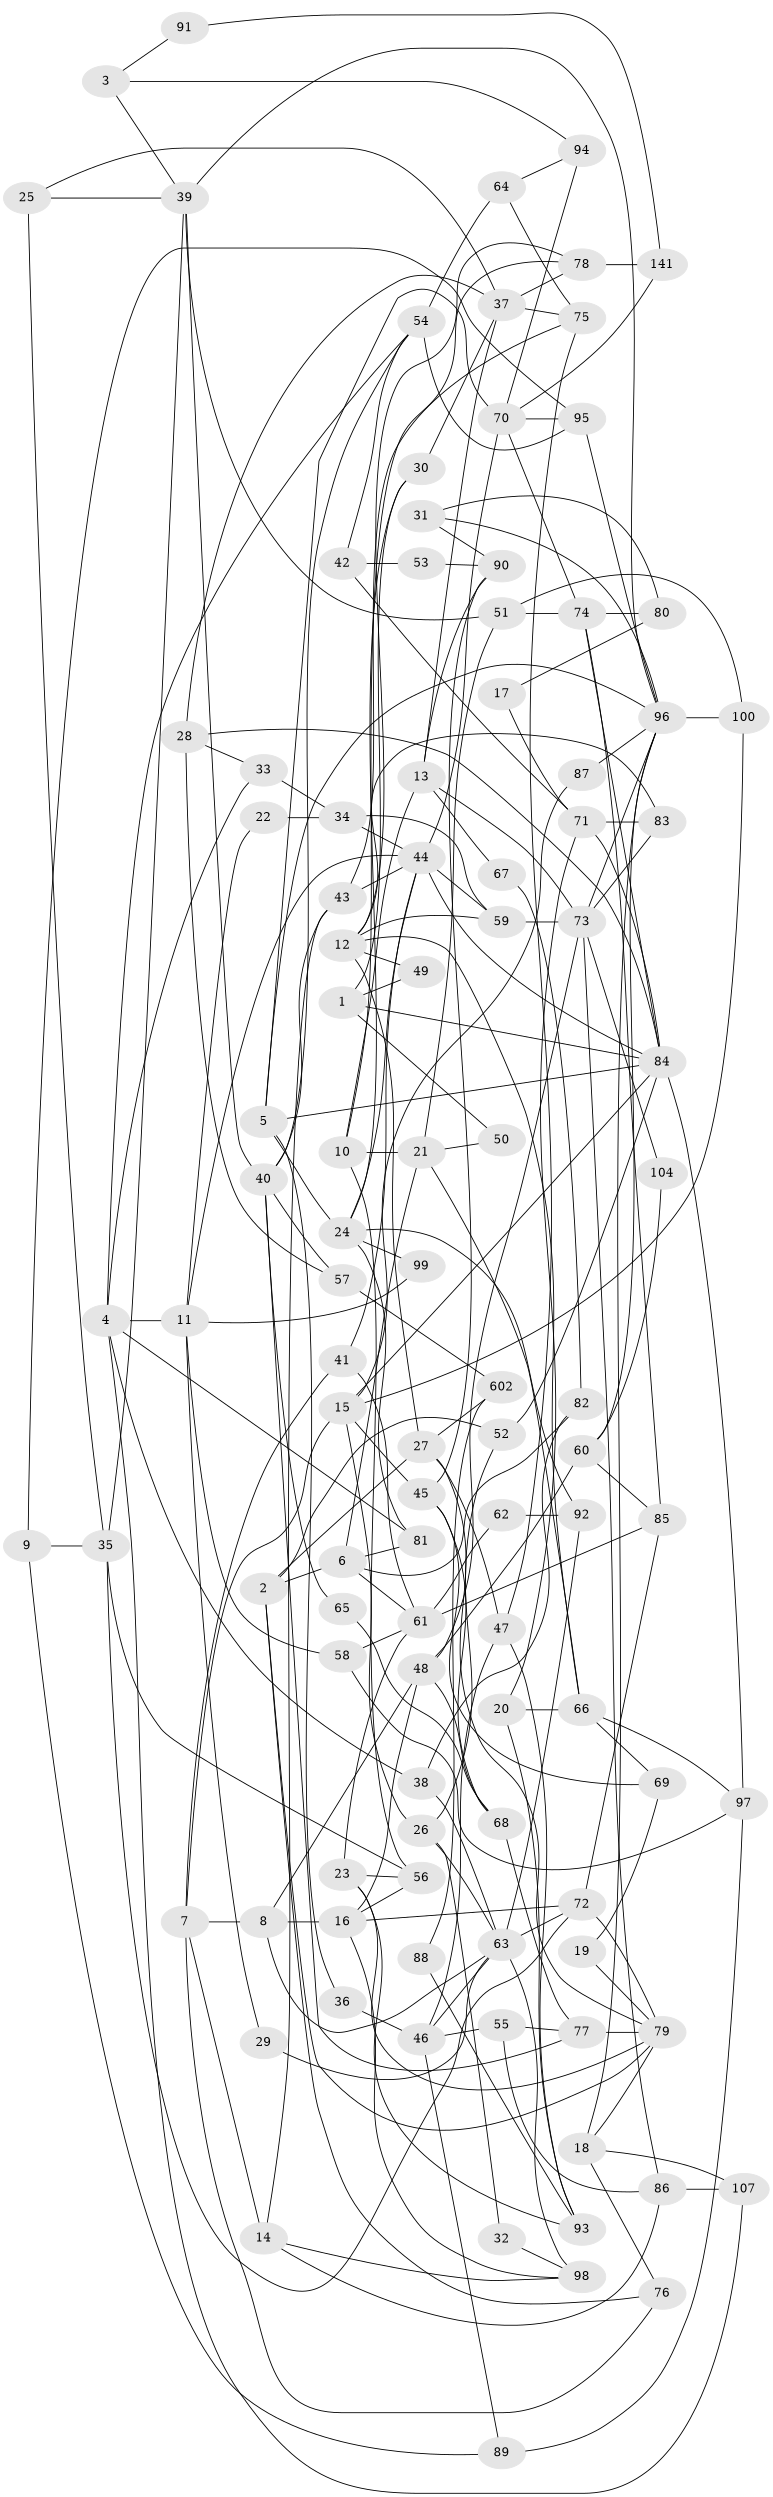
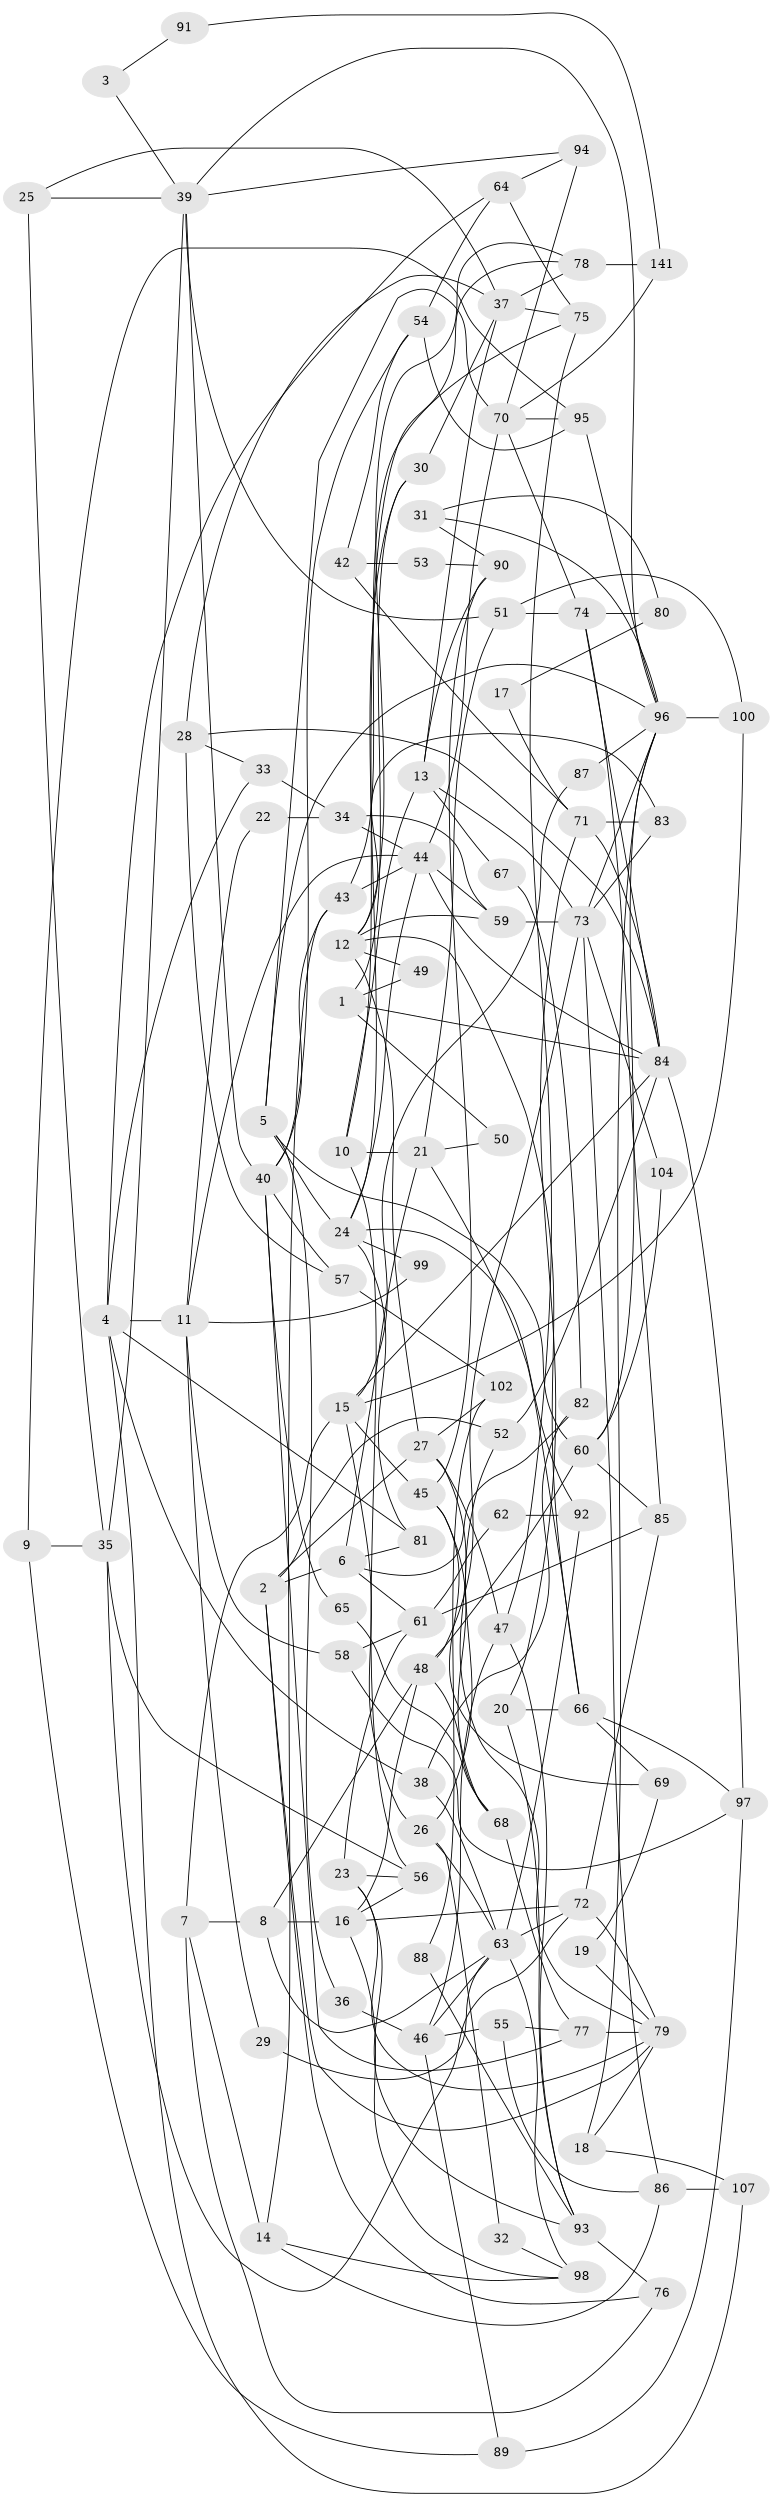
(355, 82) -> (383, 171)
(146, 782) -> (152, 694)
(472, 1091) -> (463, 1235)
(343, 1361) -> none
(502, 1387) -> (502, 1387)
(622, 2221) -> (622, 2262)
